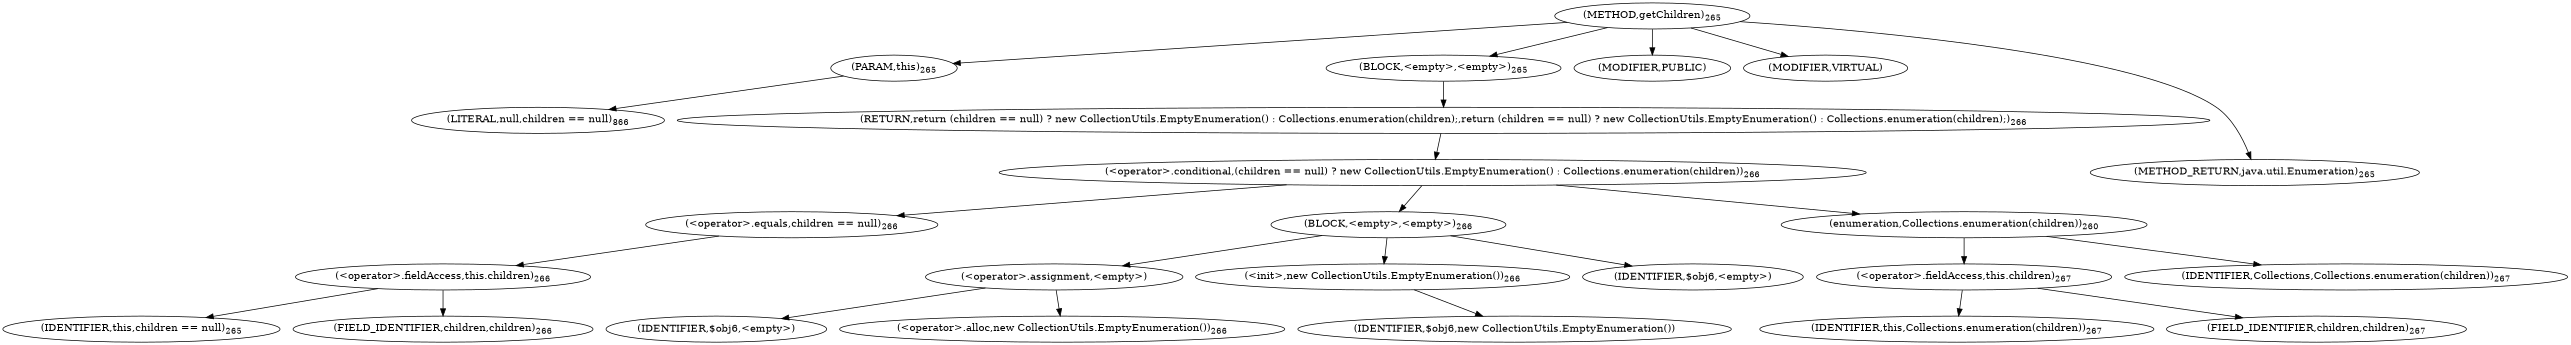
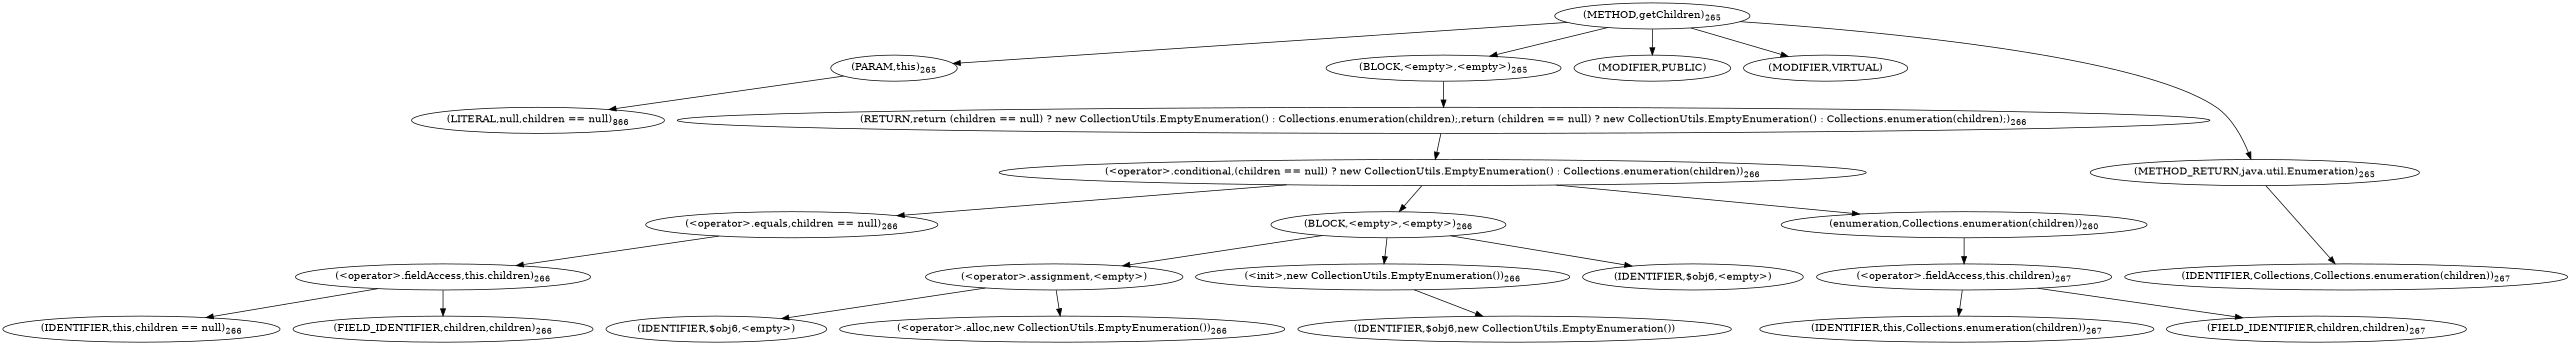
(2150, 250) -> (2298, 222)
(234, 328) -> (234, 328)
